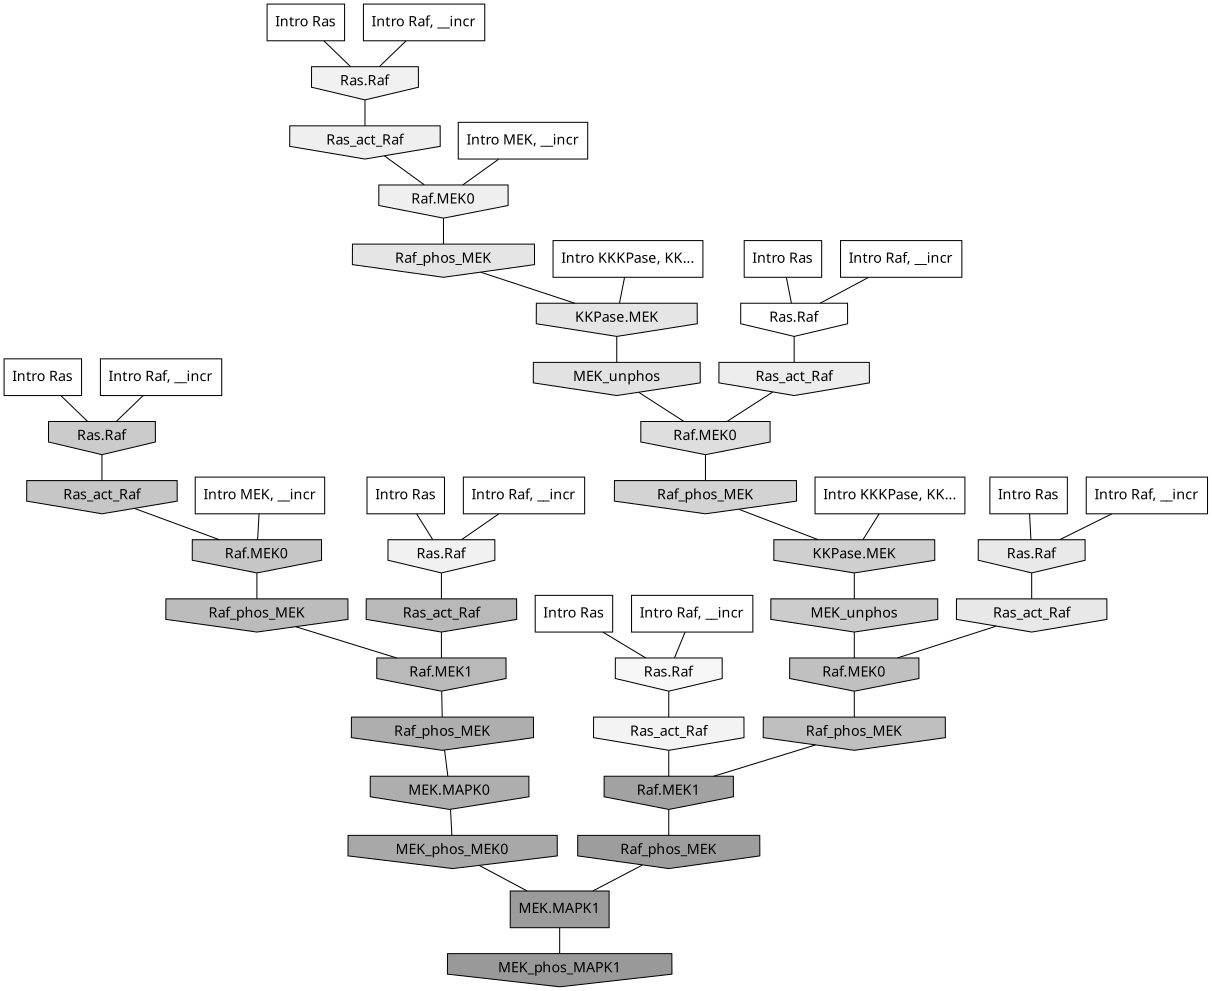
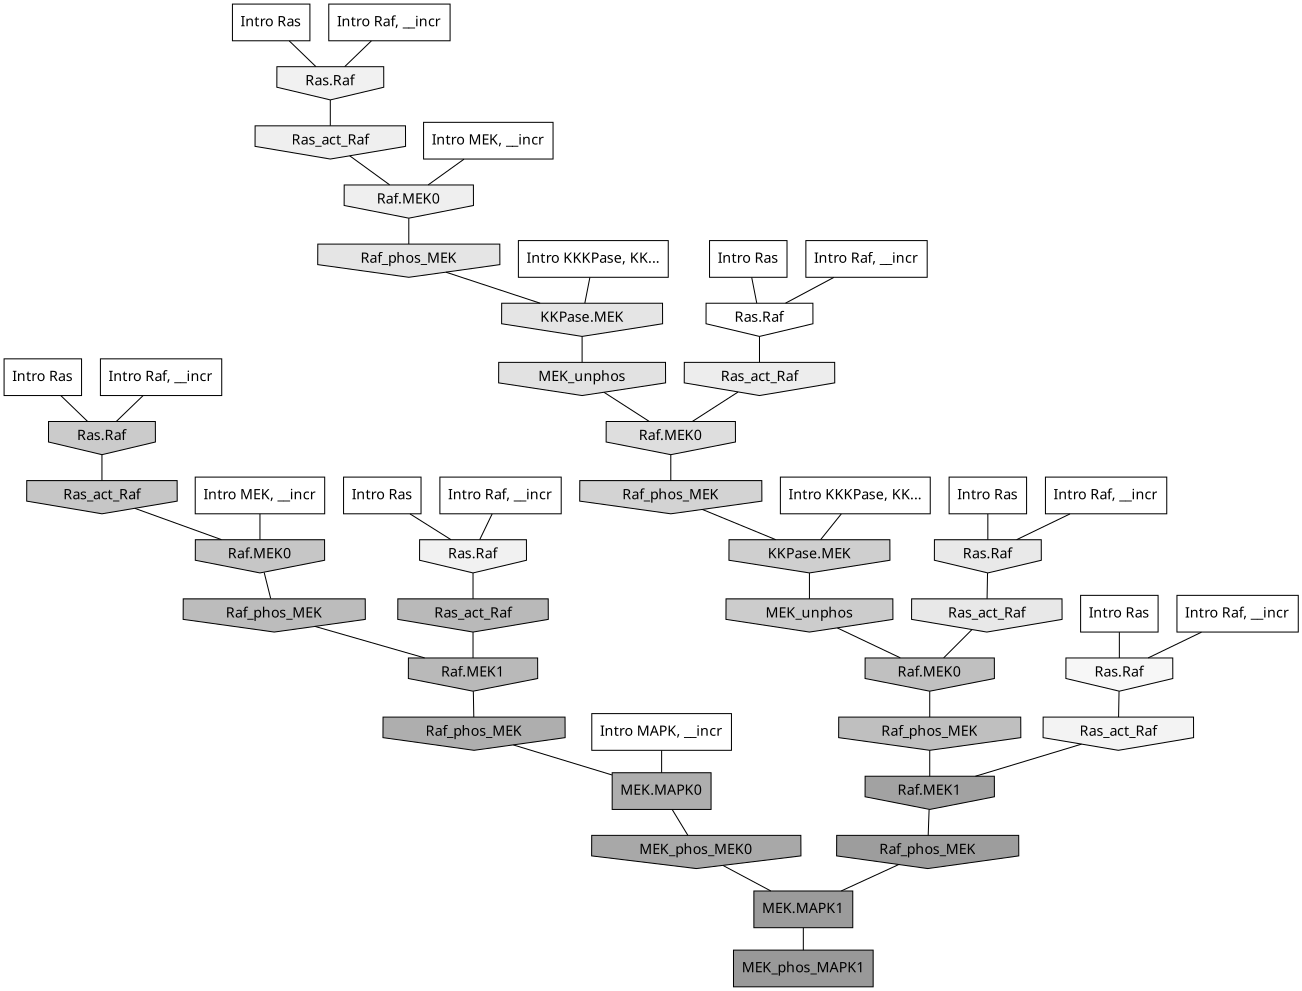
none -> (662, 732)
(450, 791) -> (662, 791)
(560, 968) -> (803, 968)
